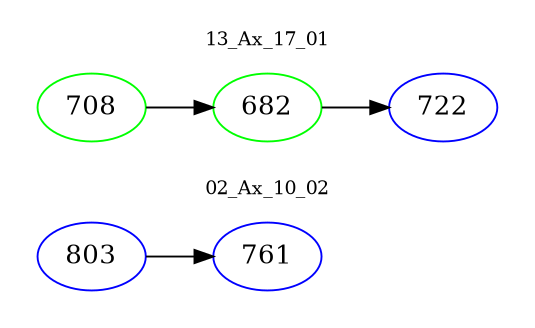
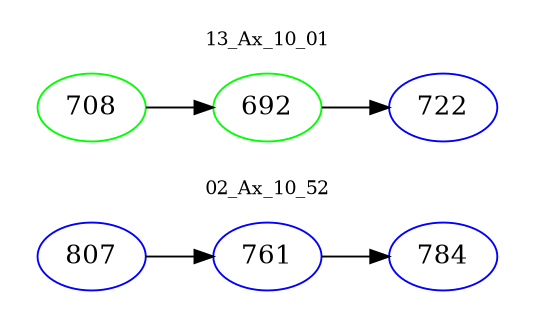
(267, 41) -> (267, 41)
(267, 108) -> (267, 108)
(267, 190) -> (267, 190)
(92, 257) -> (92, 257)
none -> (443, 257)
